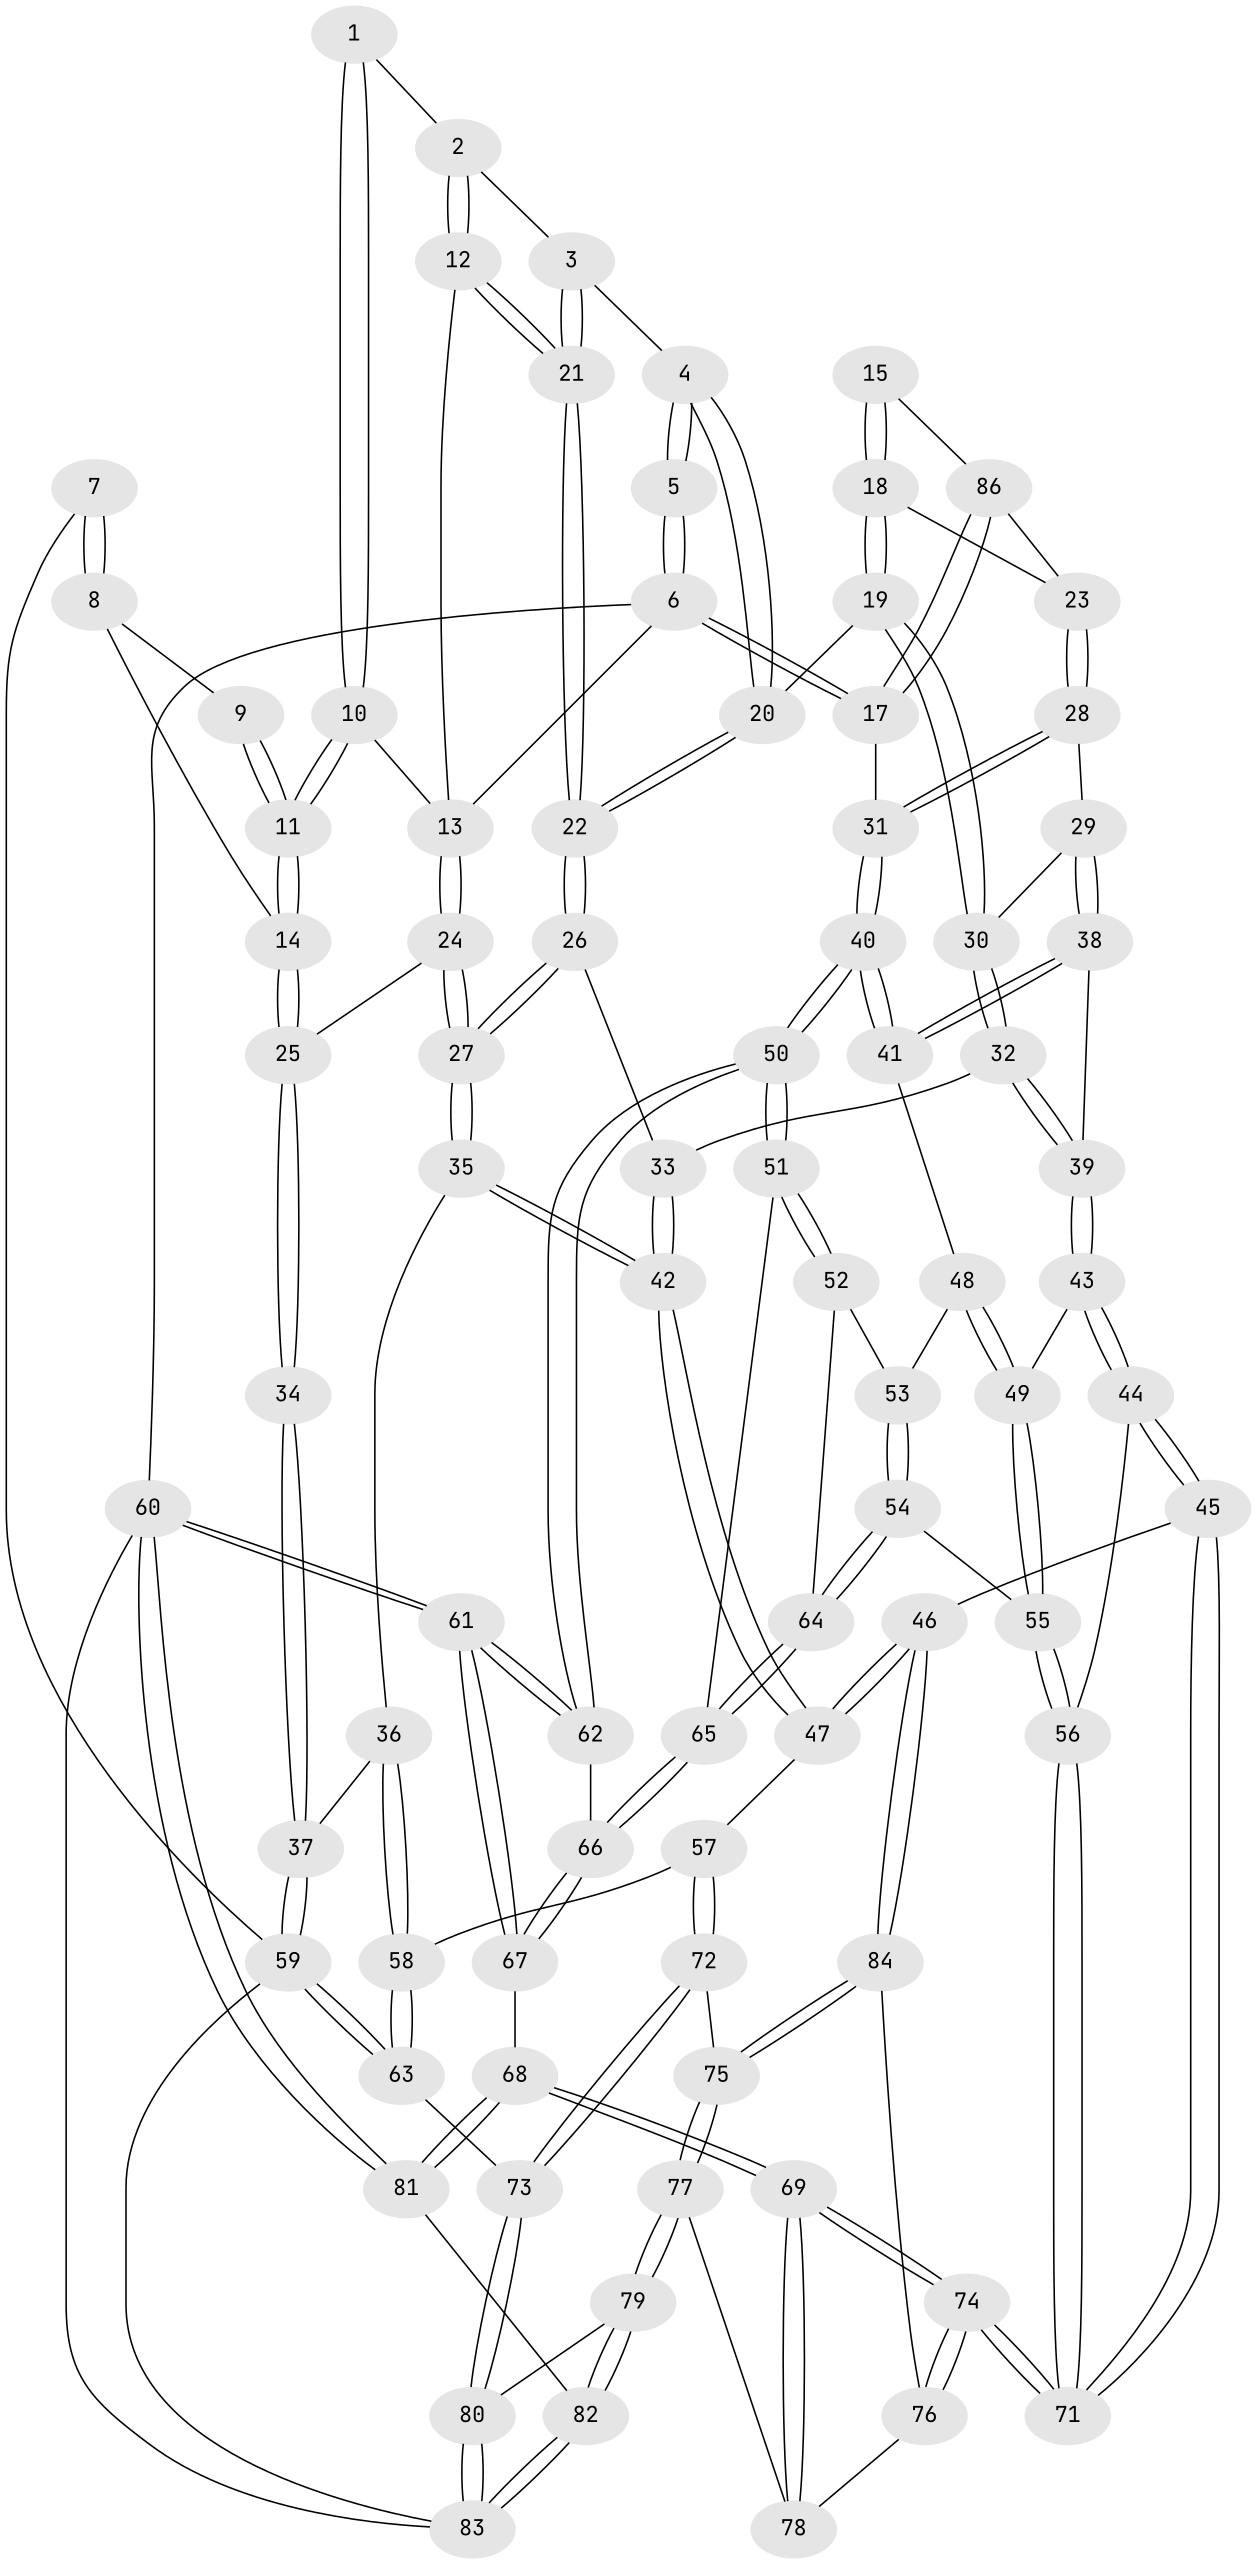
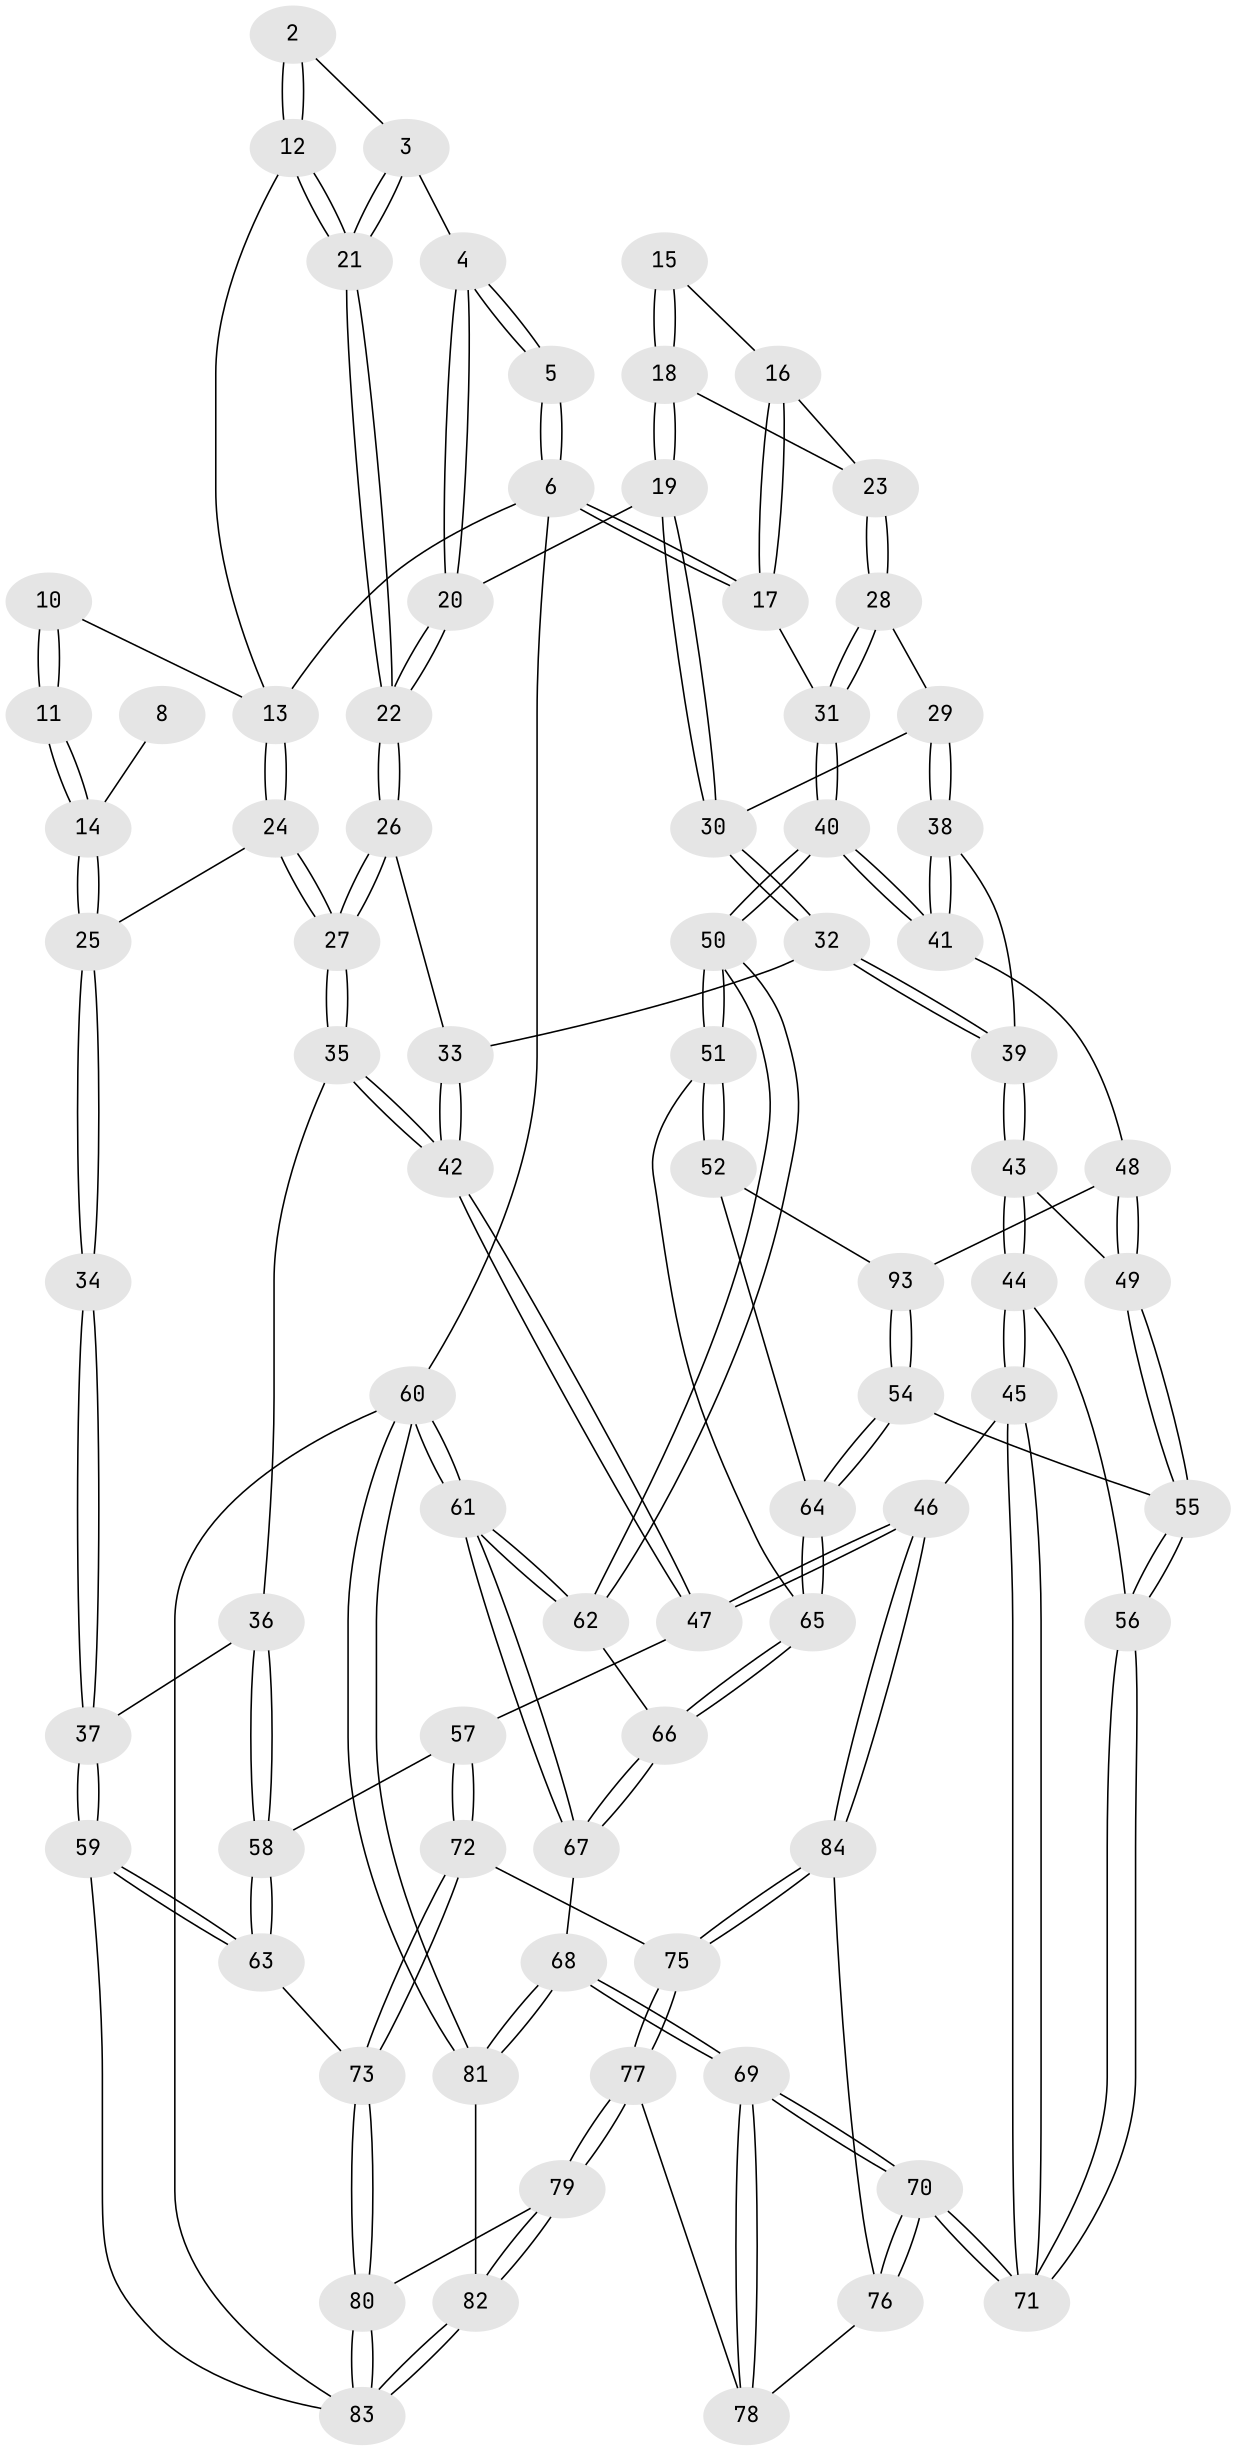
(354, 35) -> none
(95, 488) -> none
(989, 488) -> (778, 375)
(241, 715) -> none
(898, 1395) -> (901, 1282)
(967, 2303) -> (920, 2189)
